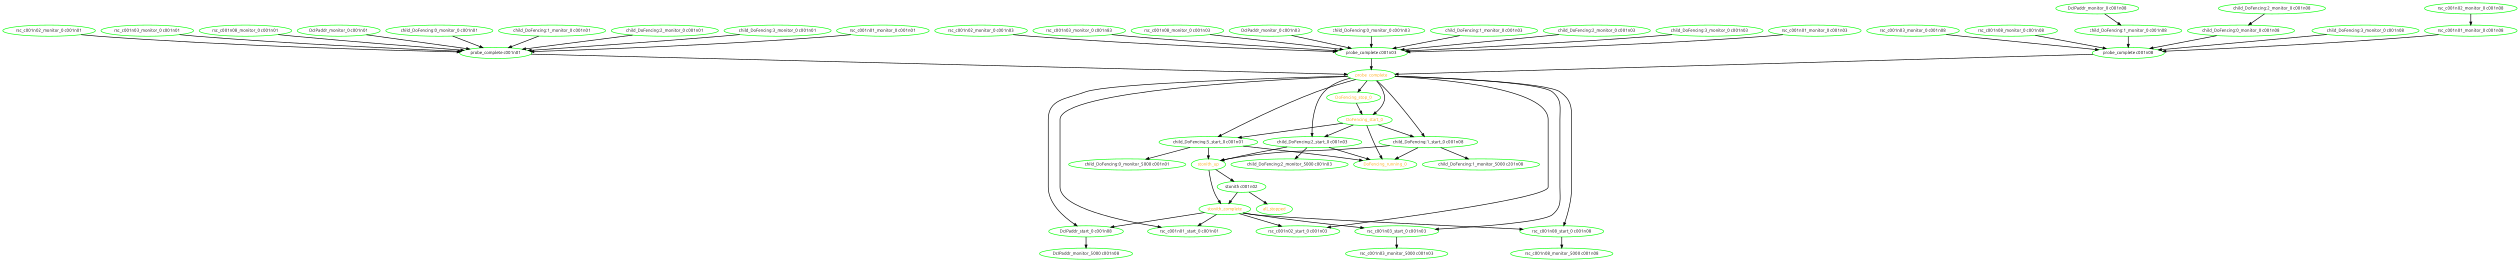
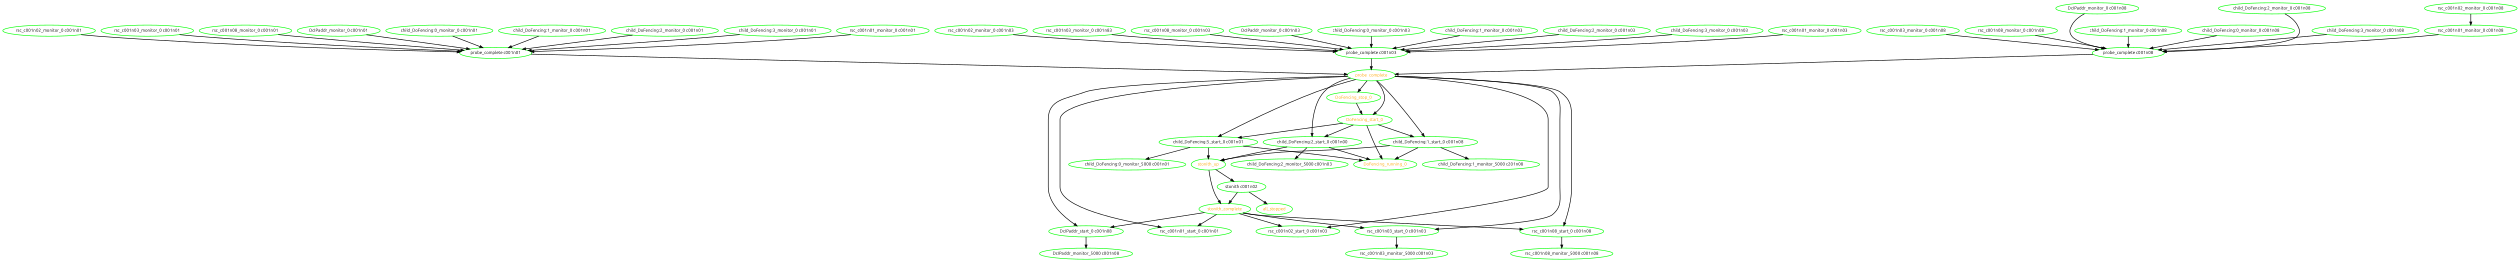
(2111, 19) -> (2073, 37)
(2258, 19) -> (2267, 44)
(1312, 142) -> (1312, 142)
